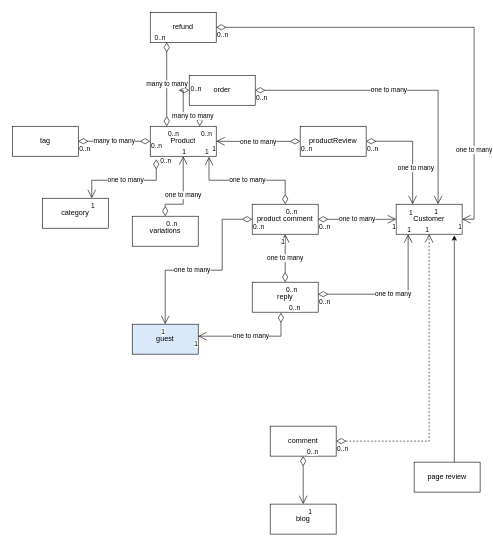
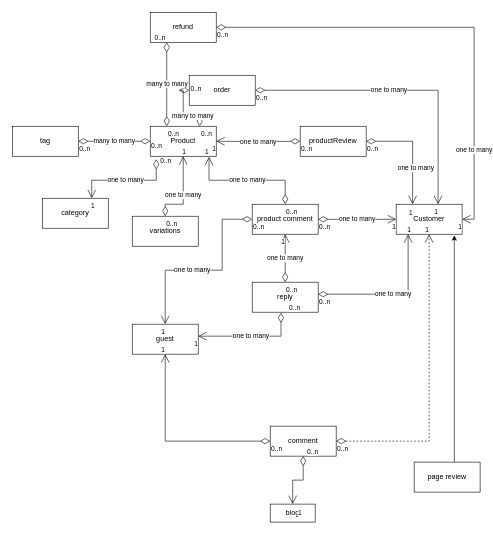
(165, 339) -> (165, 339)
none -> (170, 441)
(303, 519) -> (293, 513)
